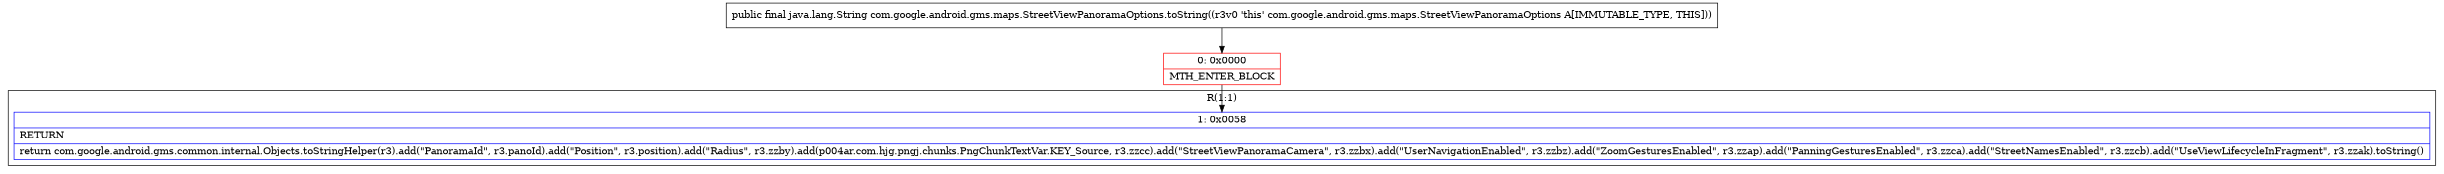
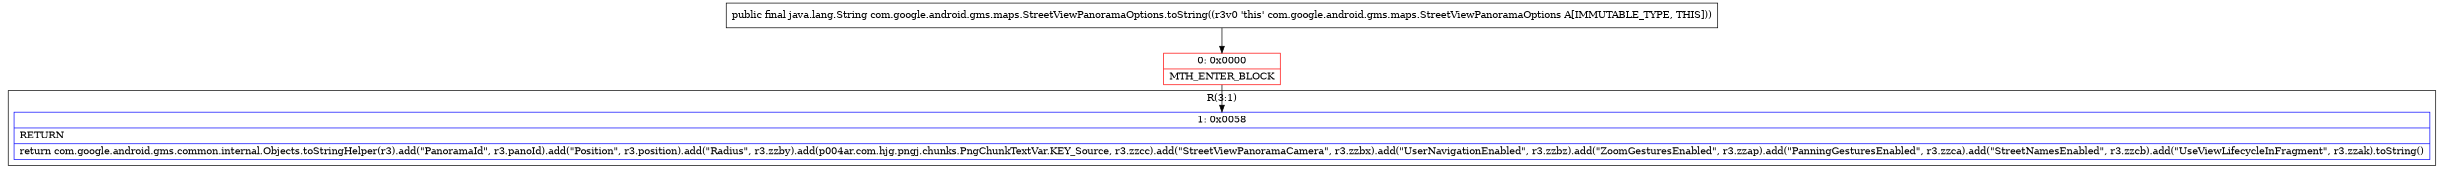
(1222, 98) -> (1222, 98)
